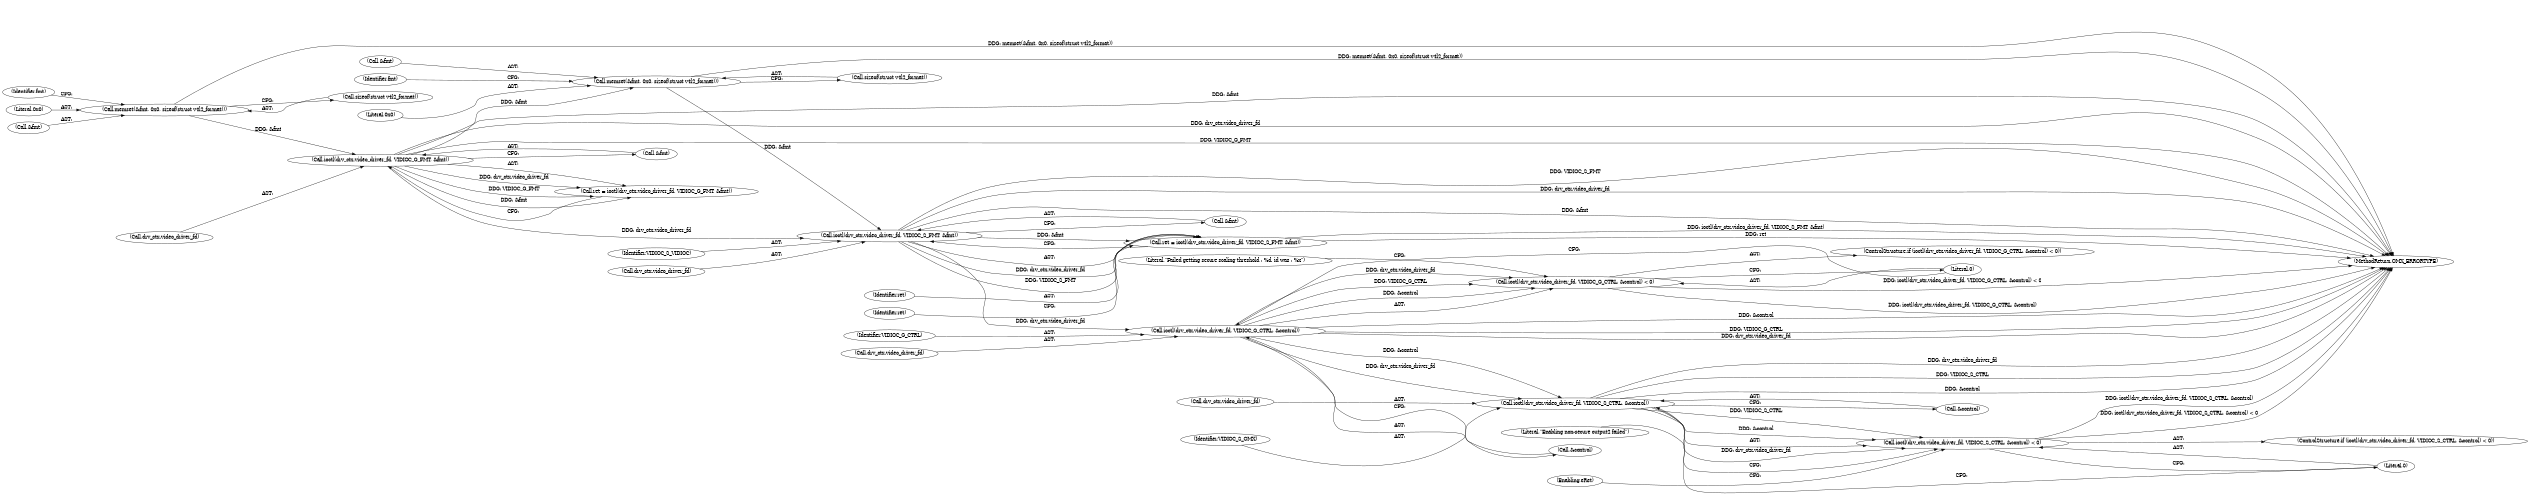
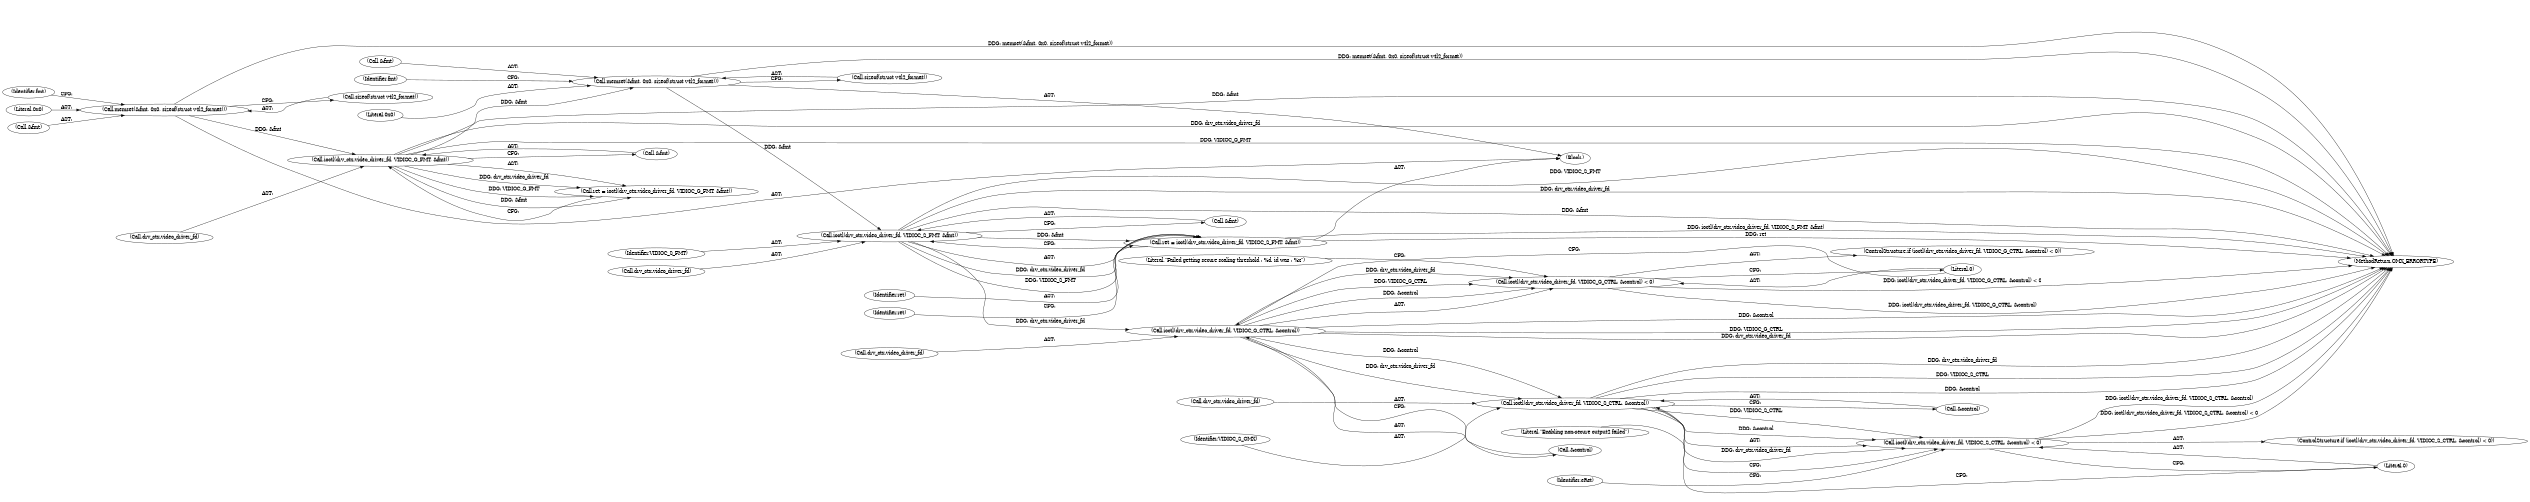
none -> (1575, 158)
(585, 235) -> none
(656, 254) -> (656, 254)
(890, 336) -> none
(1575, 481) -> (1575, 481)
